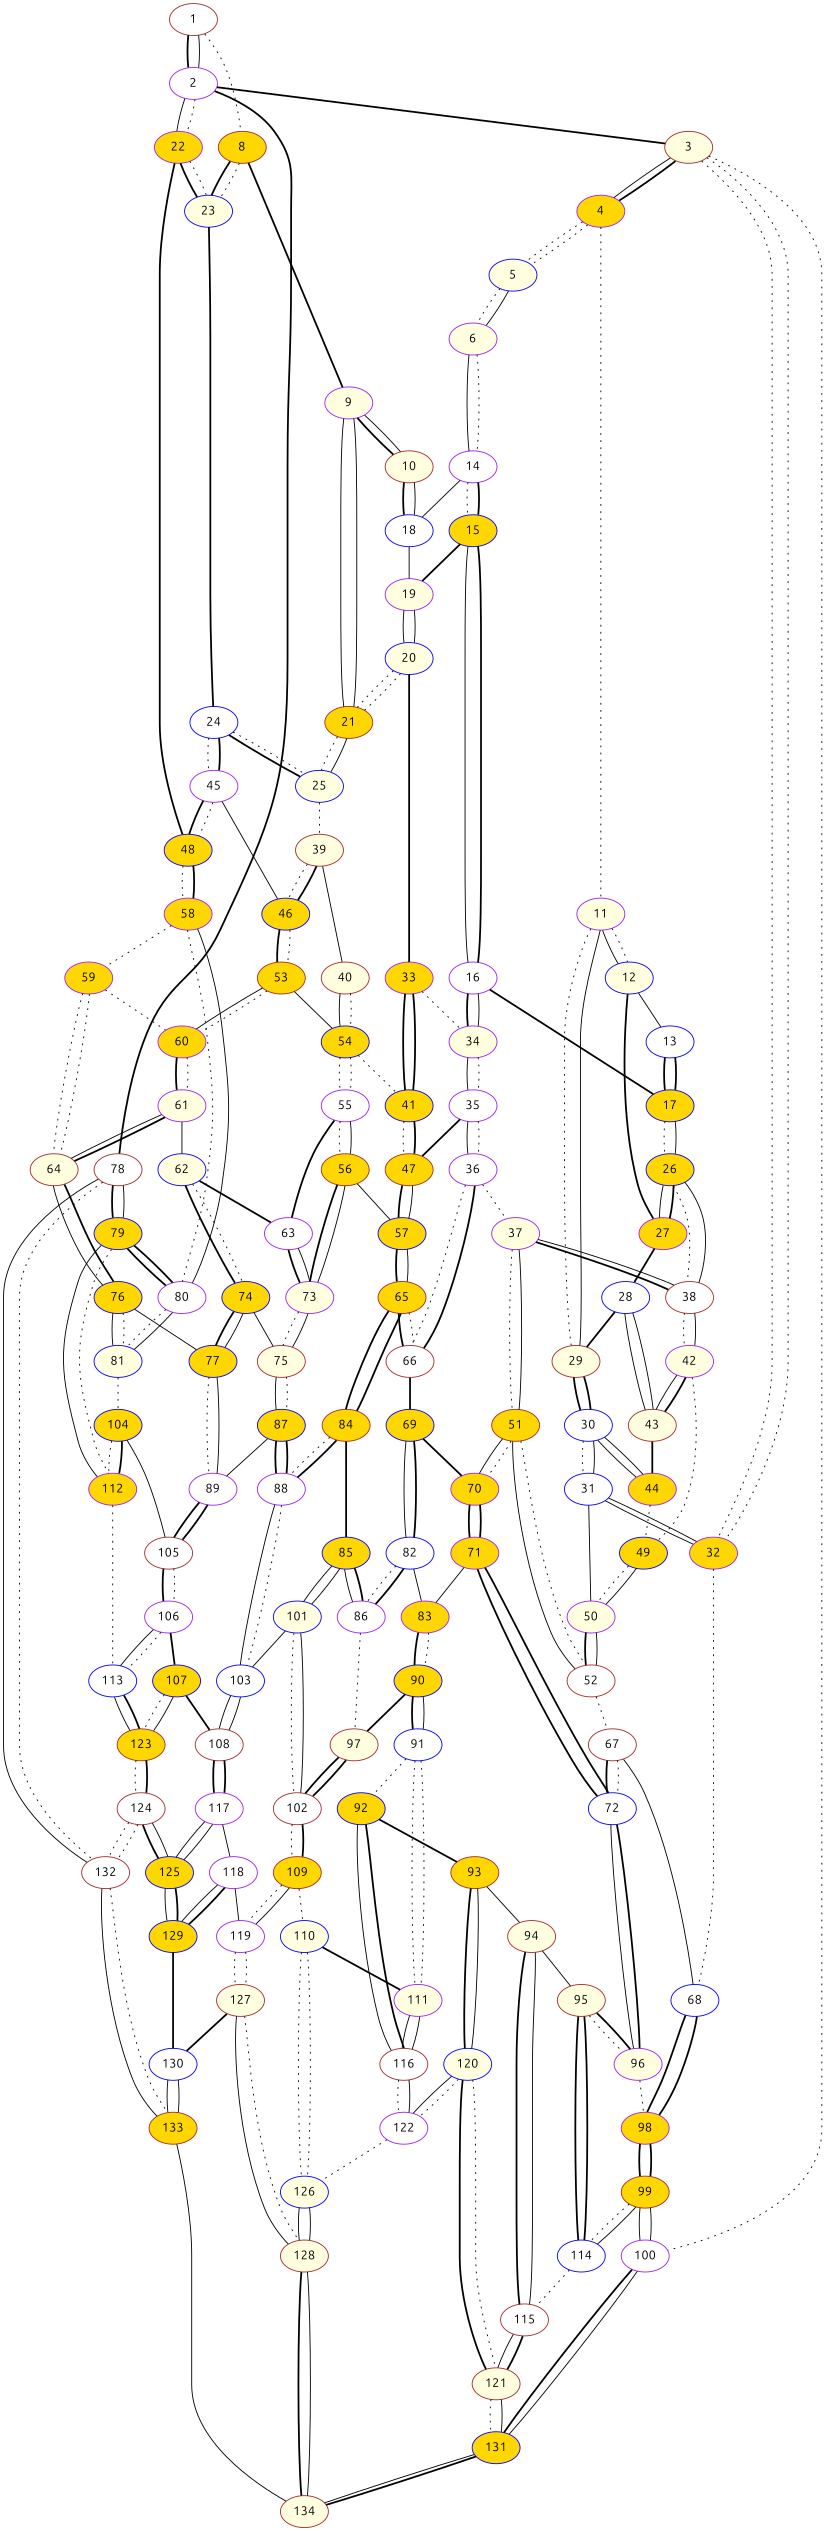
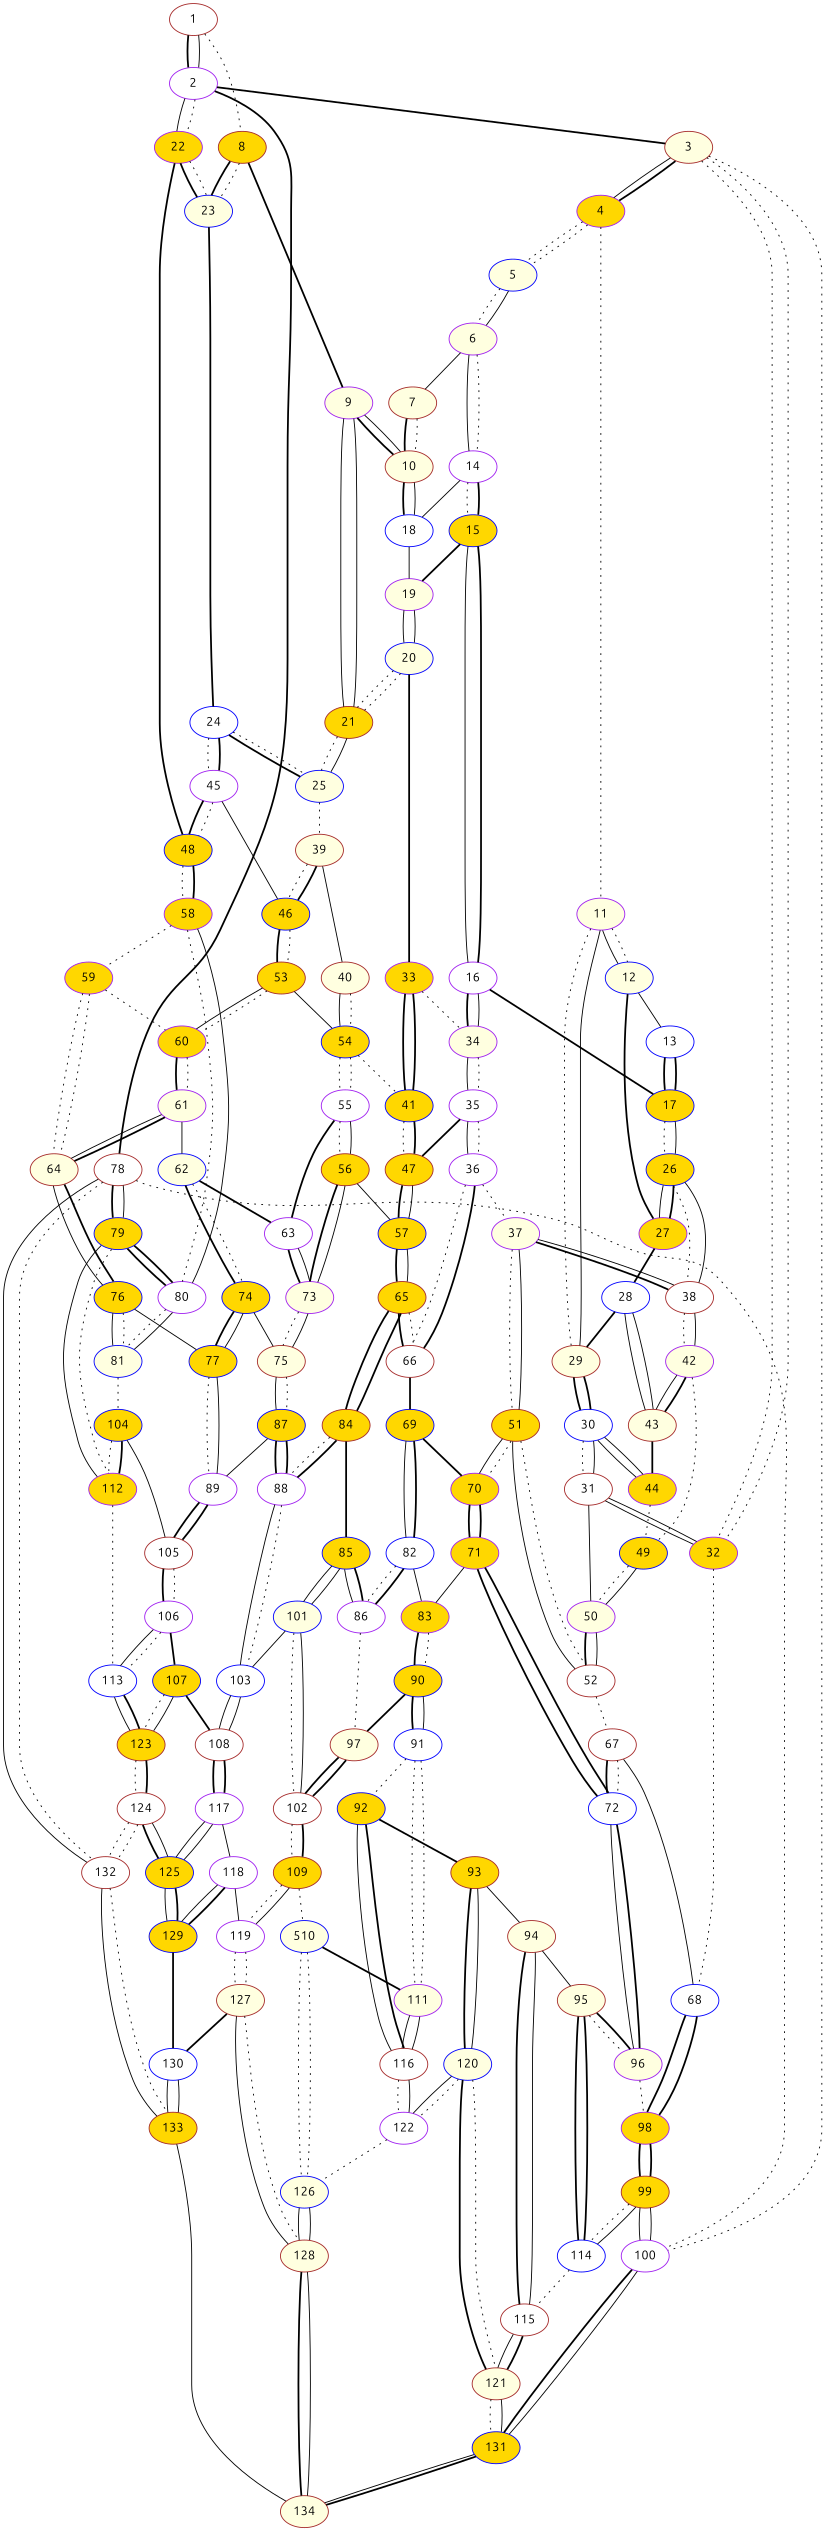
none -> (413, 403)
none -> (786, 1484)
(588, 1489) -> (588, 1489)
(304, 1937) -> (304, 1937)
